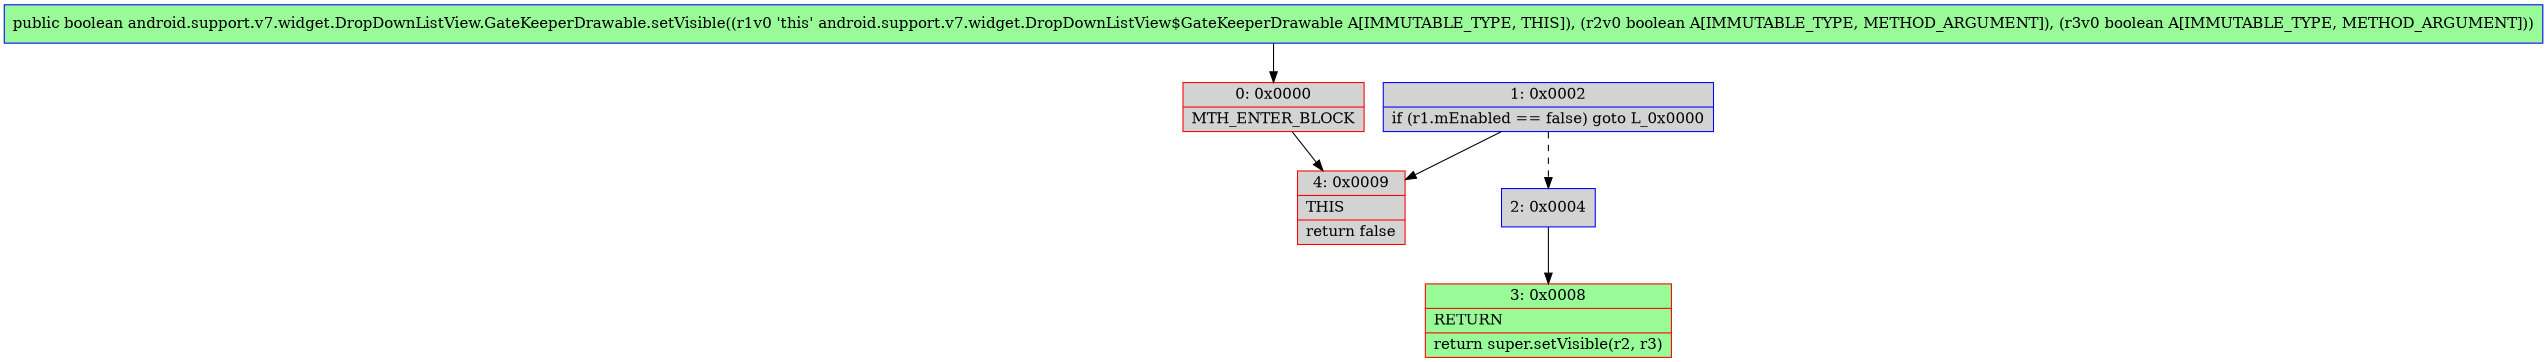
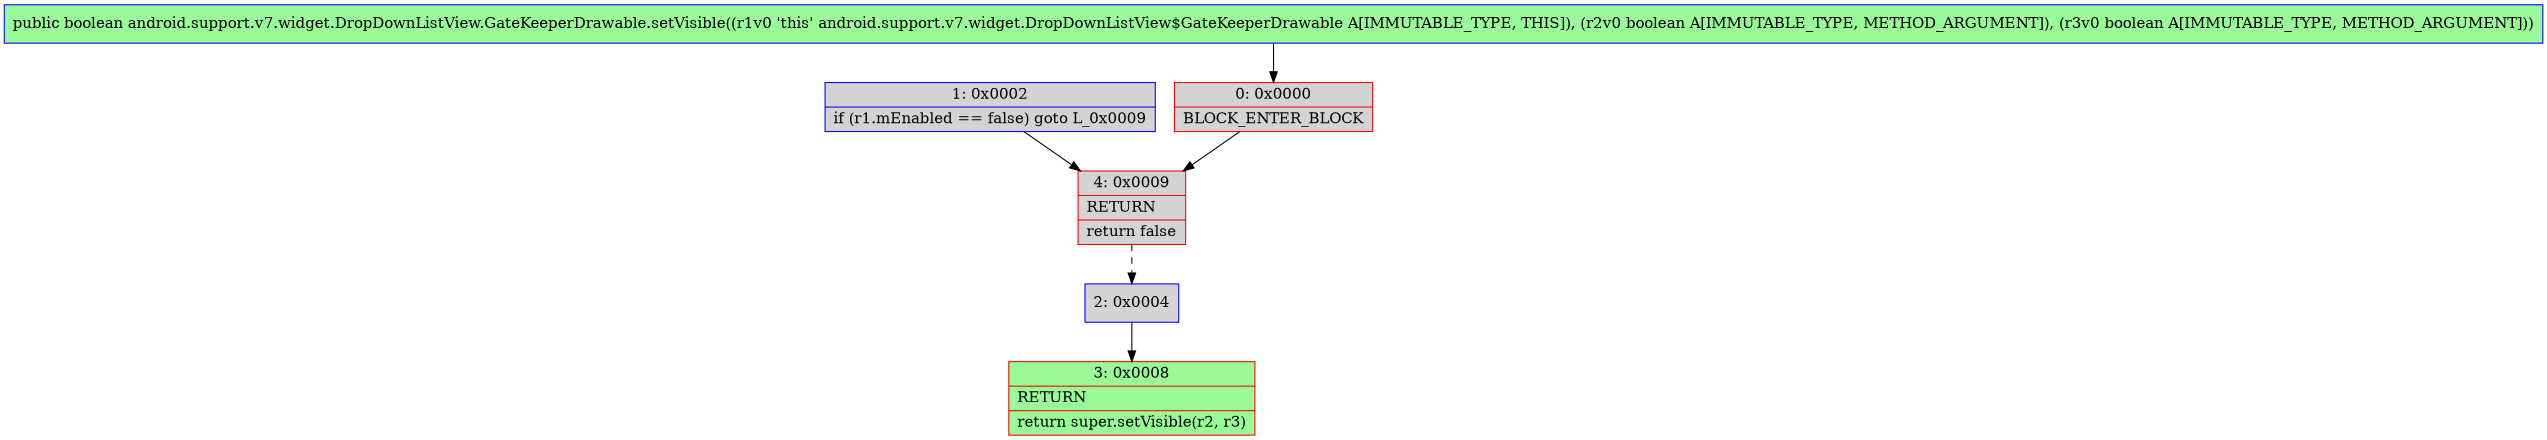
(1274, 119) -> (1274, 119)
(1548, 119) -> (990, 119)
(1548, 155) -> (1132, 259)
(1326, 207) -> (1121, 207)
